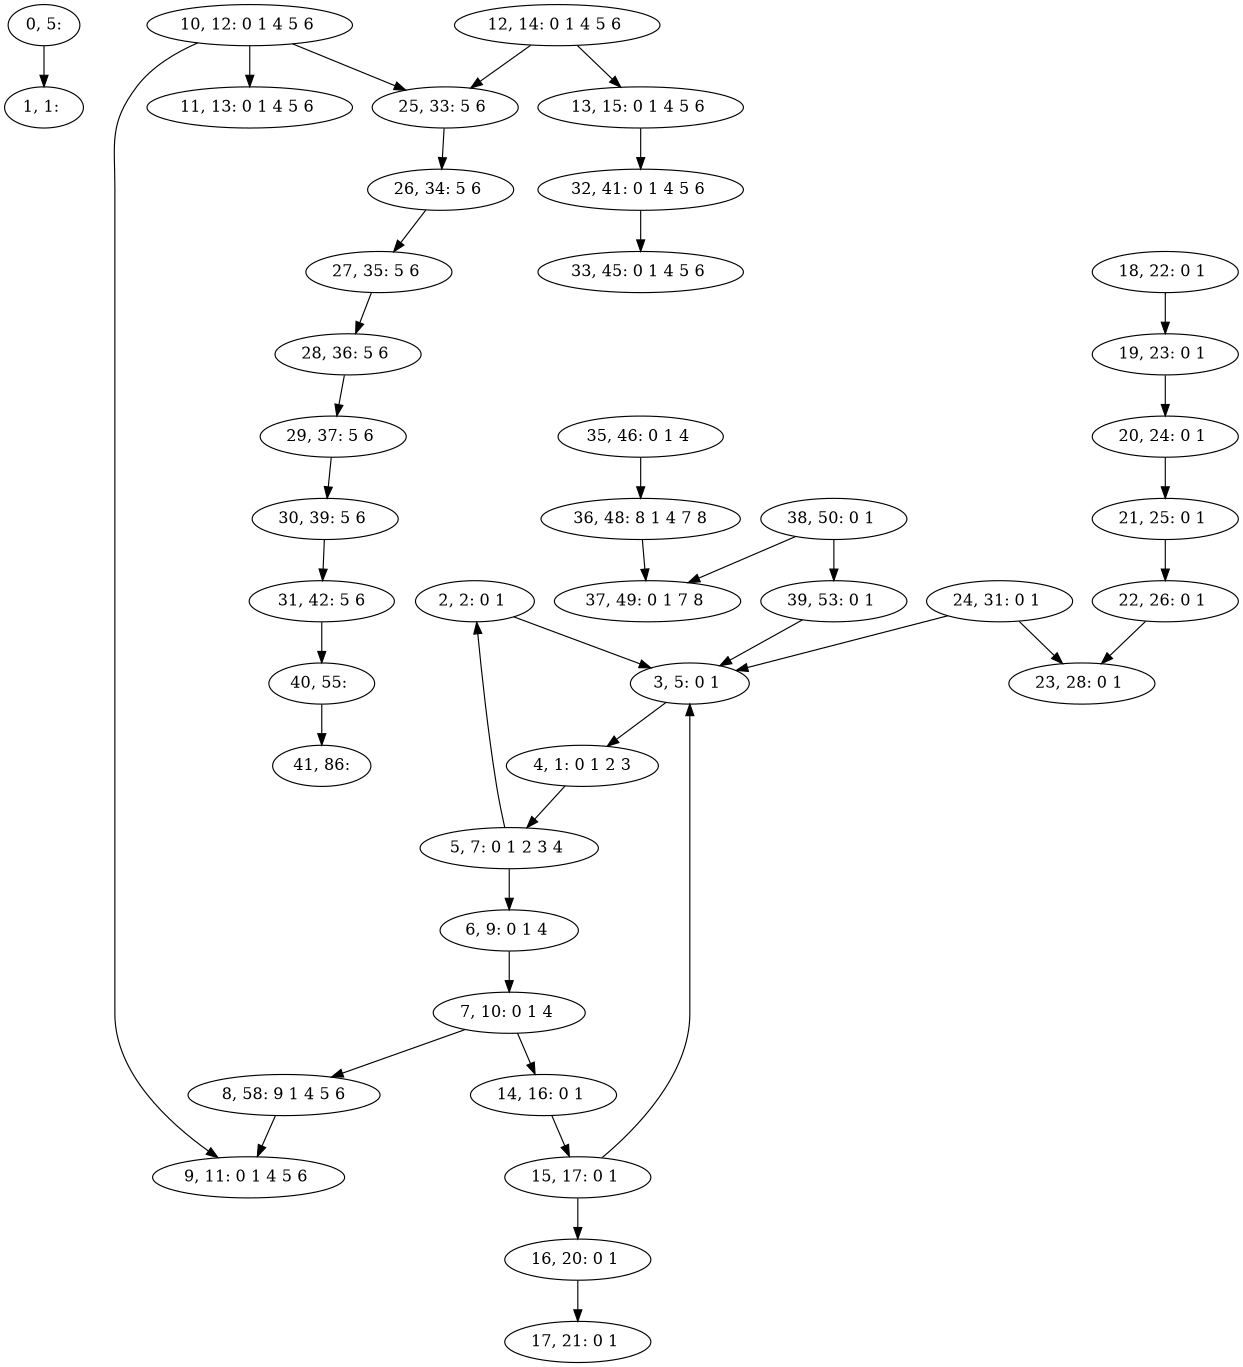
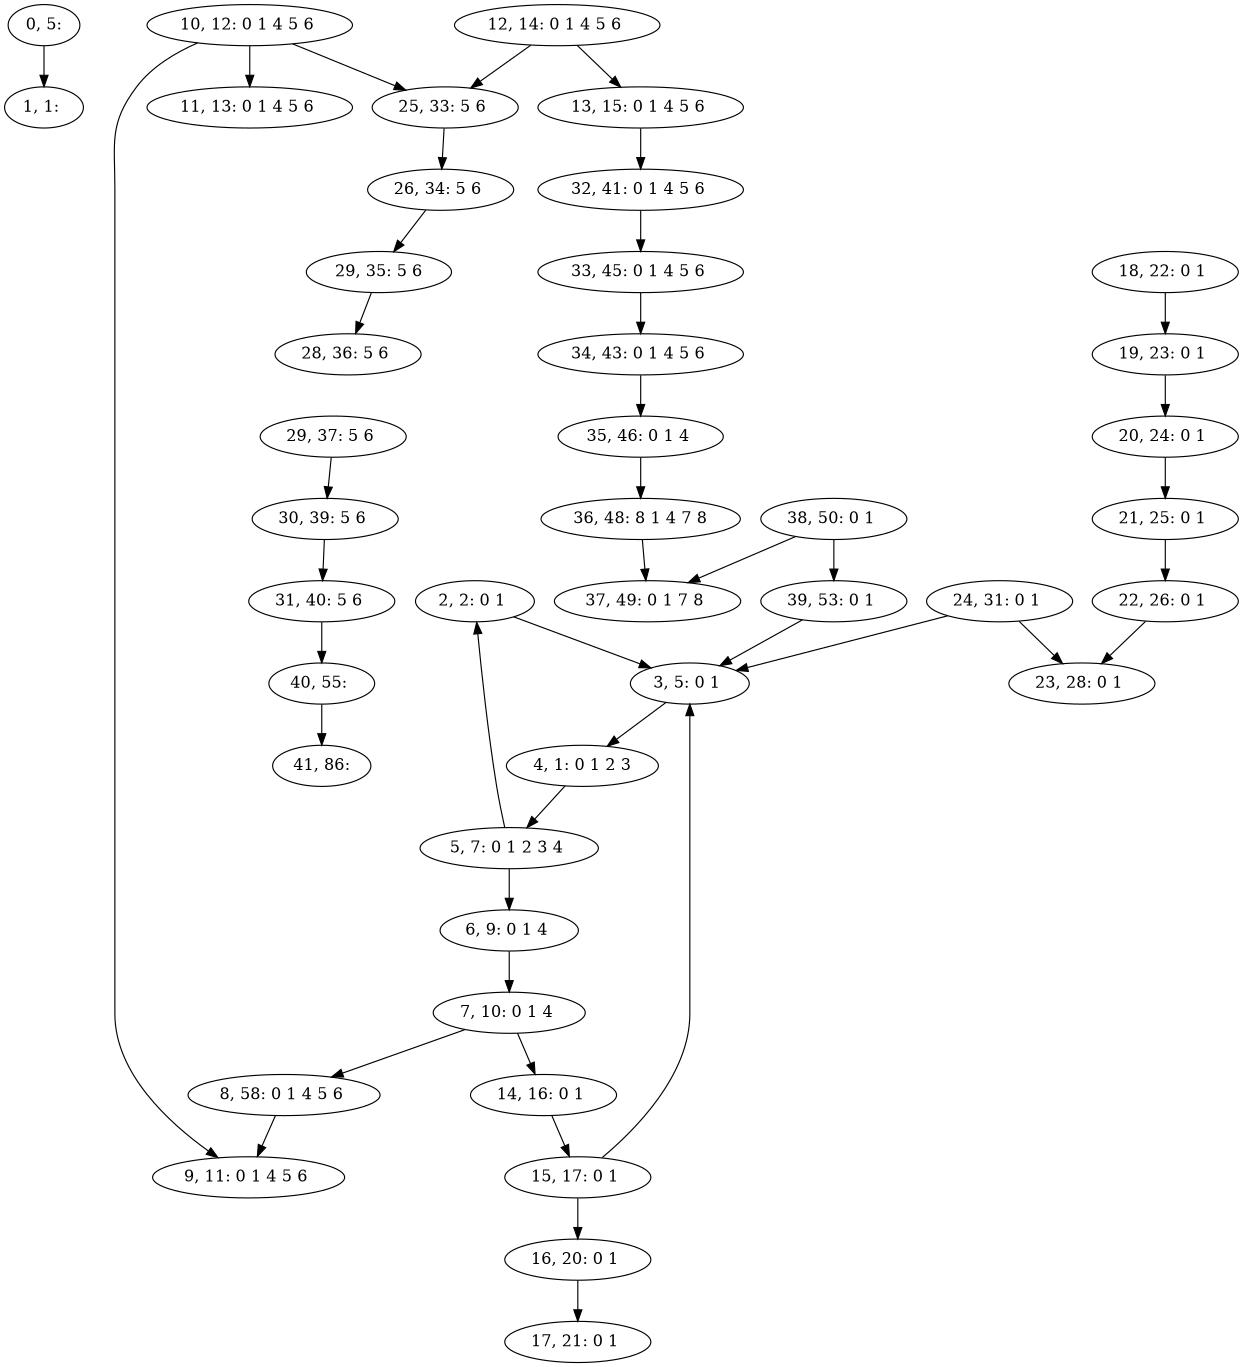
(379, 272) -> (379, 272)
none -> (641, 354)
(342, 390) -> none
(322, 601) -> (322, 601)
(284, 1095) -> (284, 1095)
